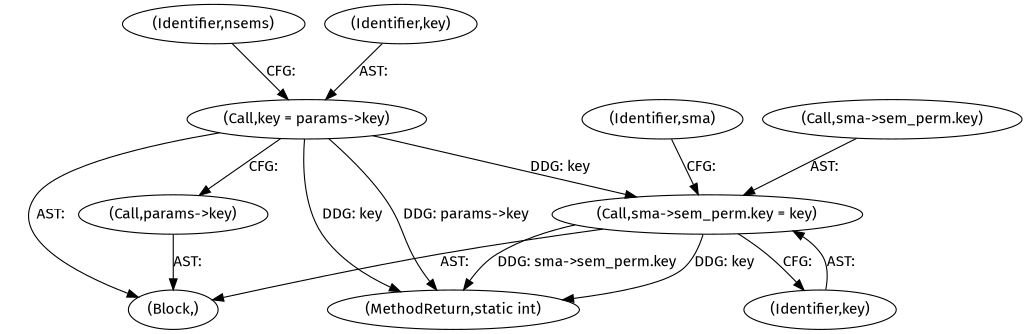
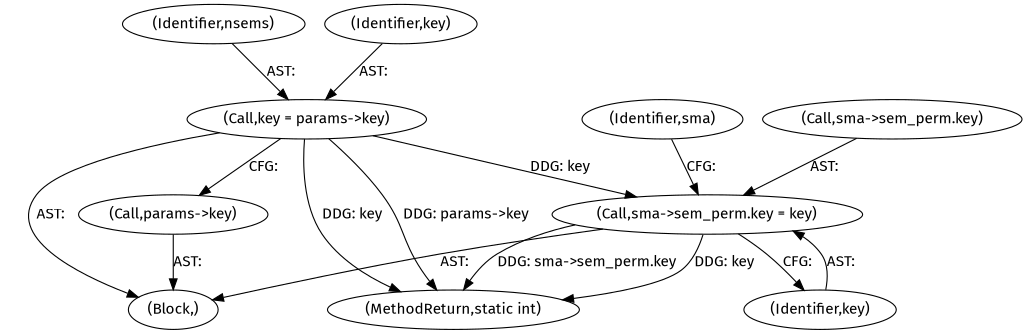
(283, 72) -> (283, 72)
